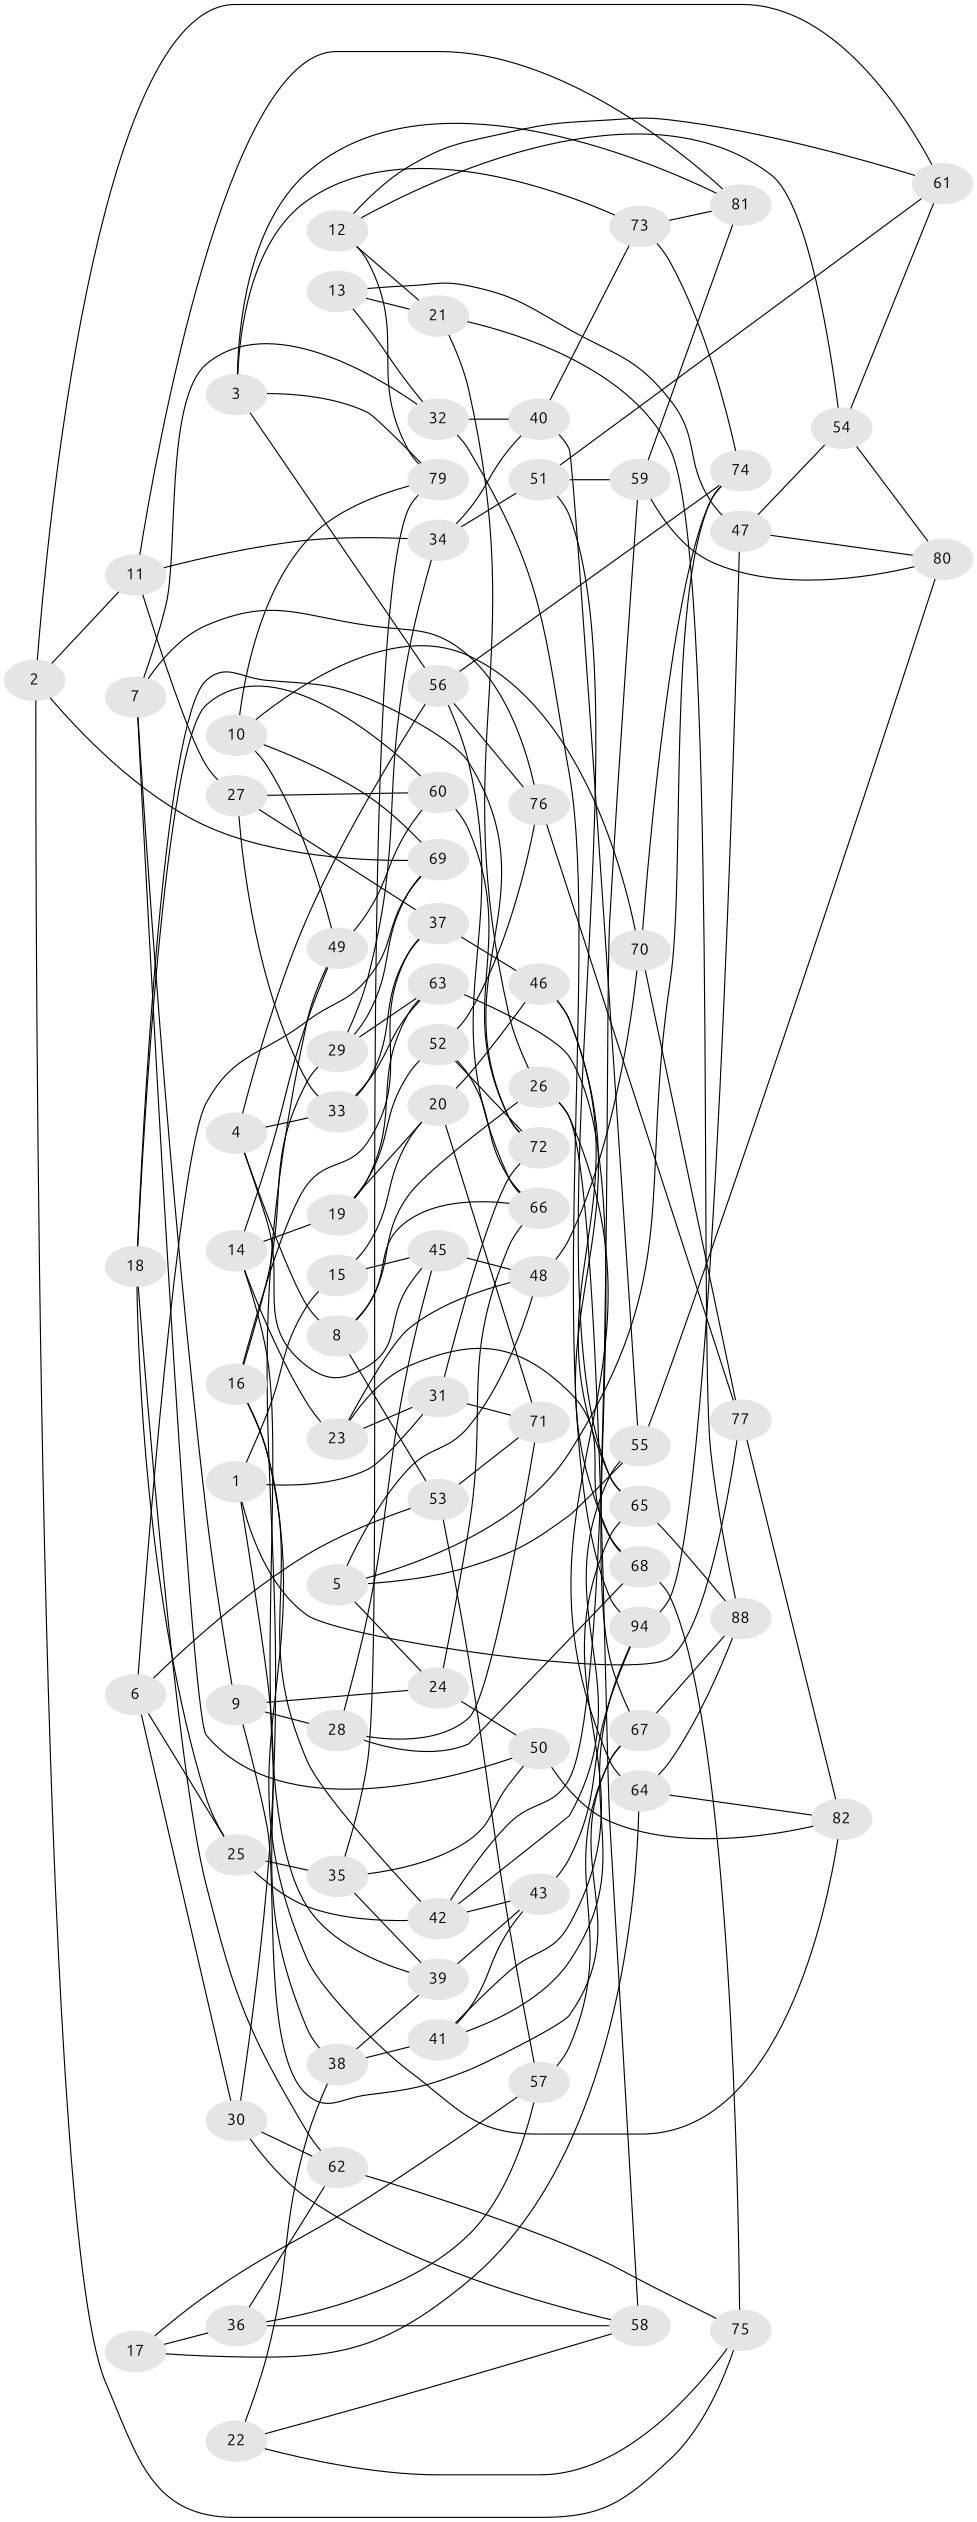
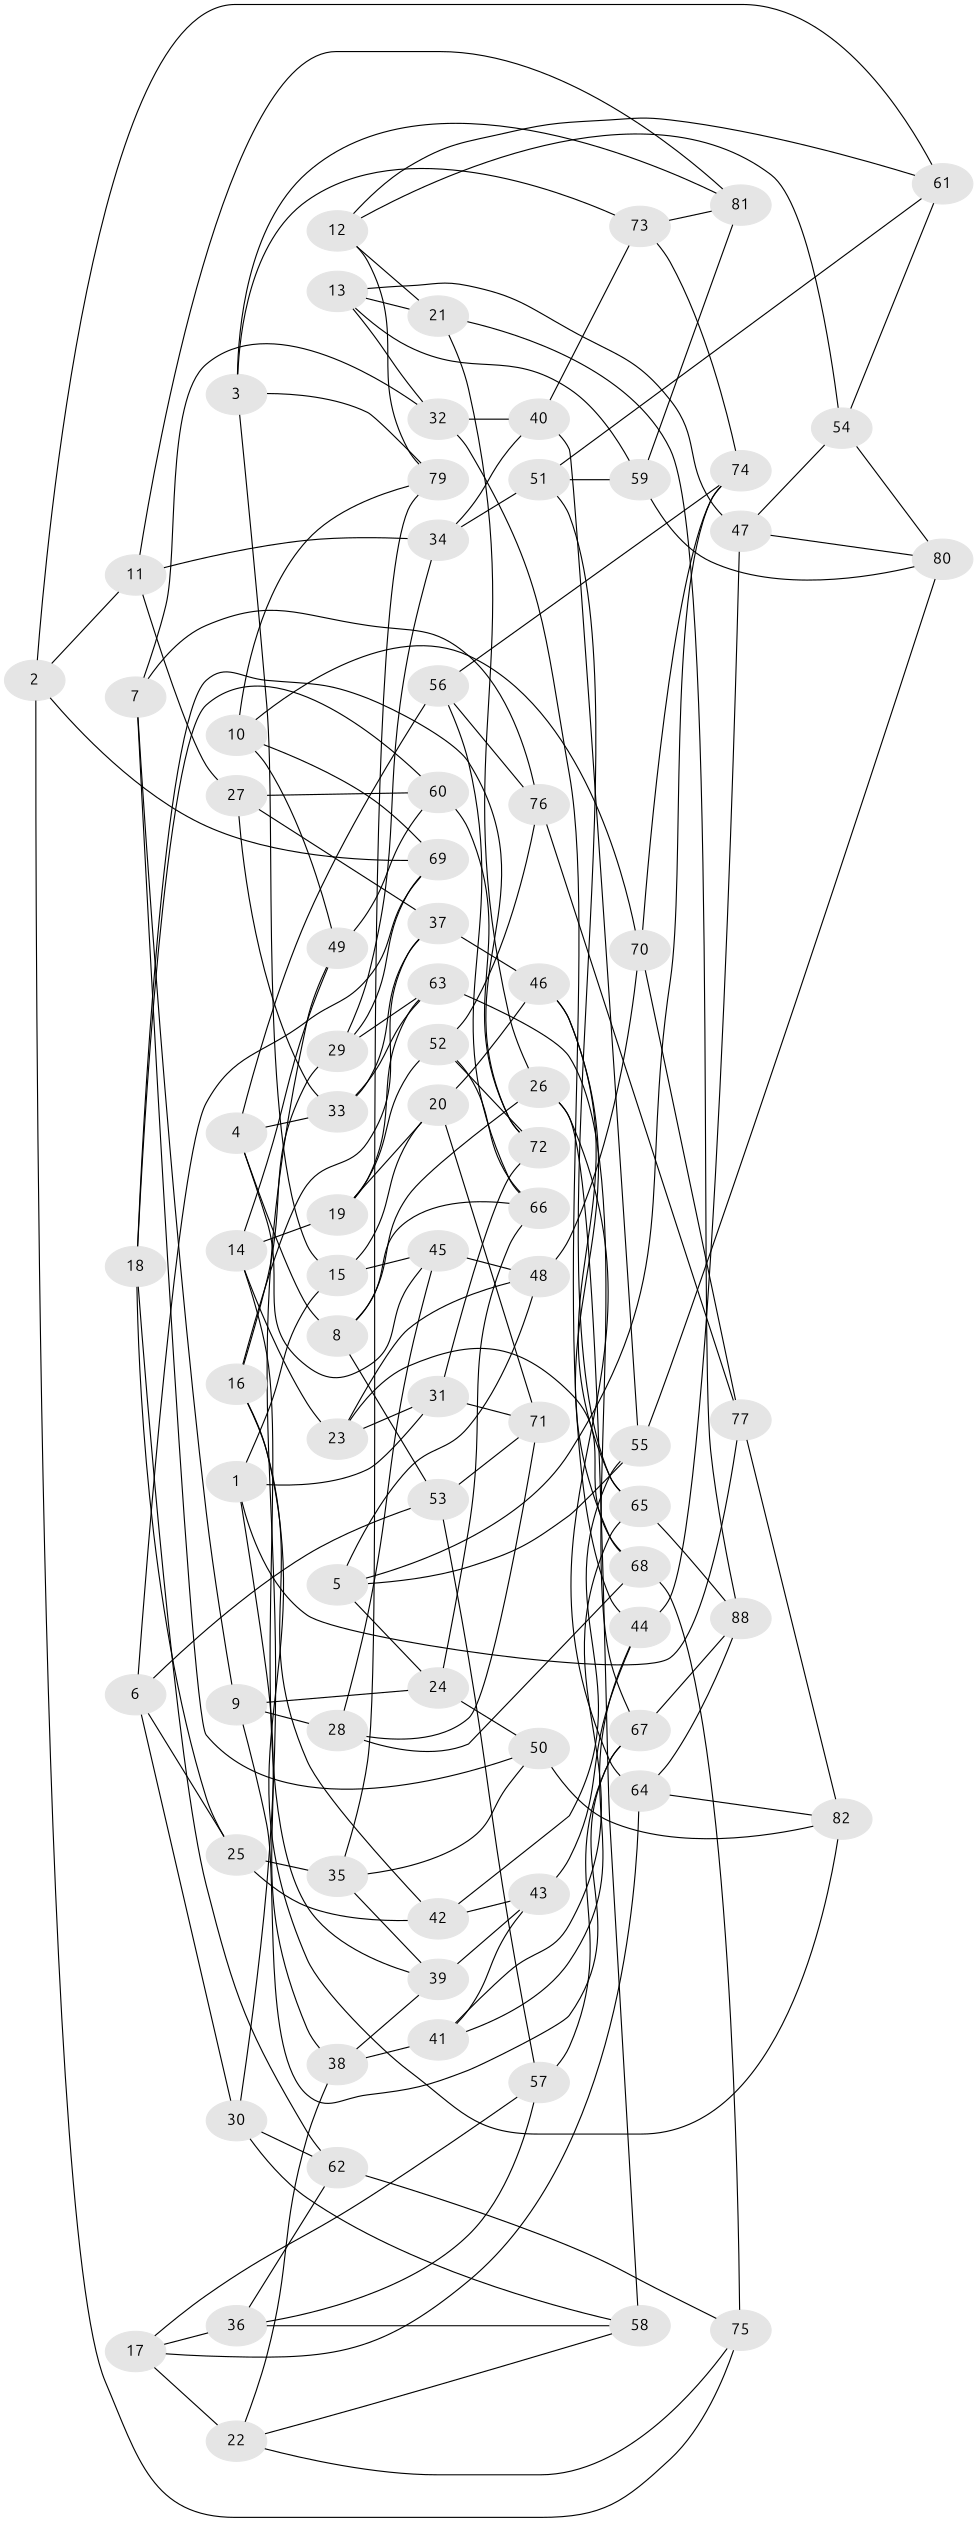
(342, 547) -> (271, 862)
(607, 1081) -> (504, 366)
(640, 1627) -> (640, 1627)
none -> (186, 2396)
